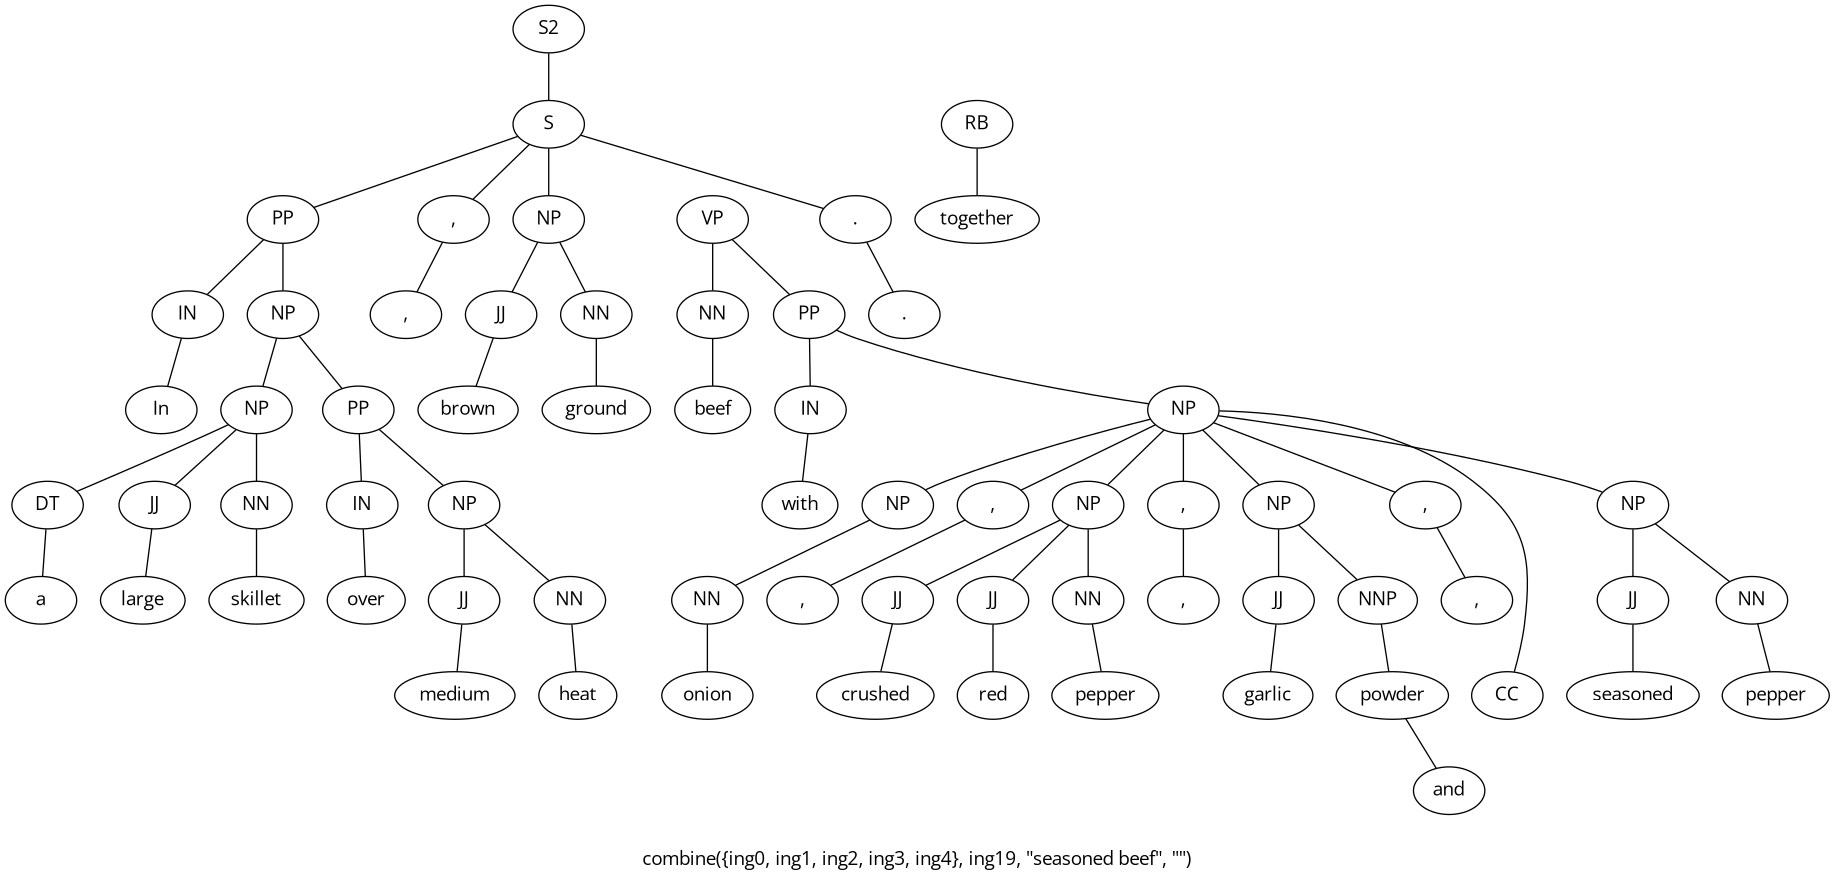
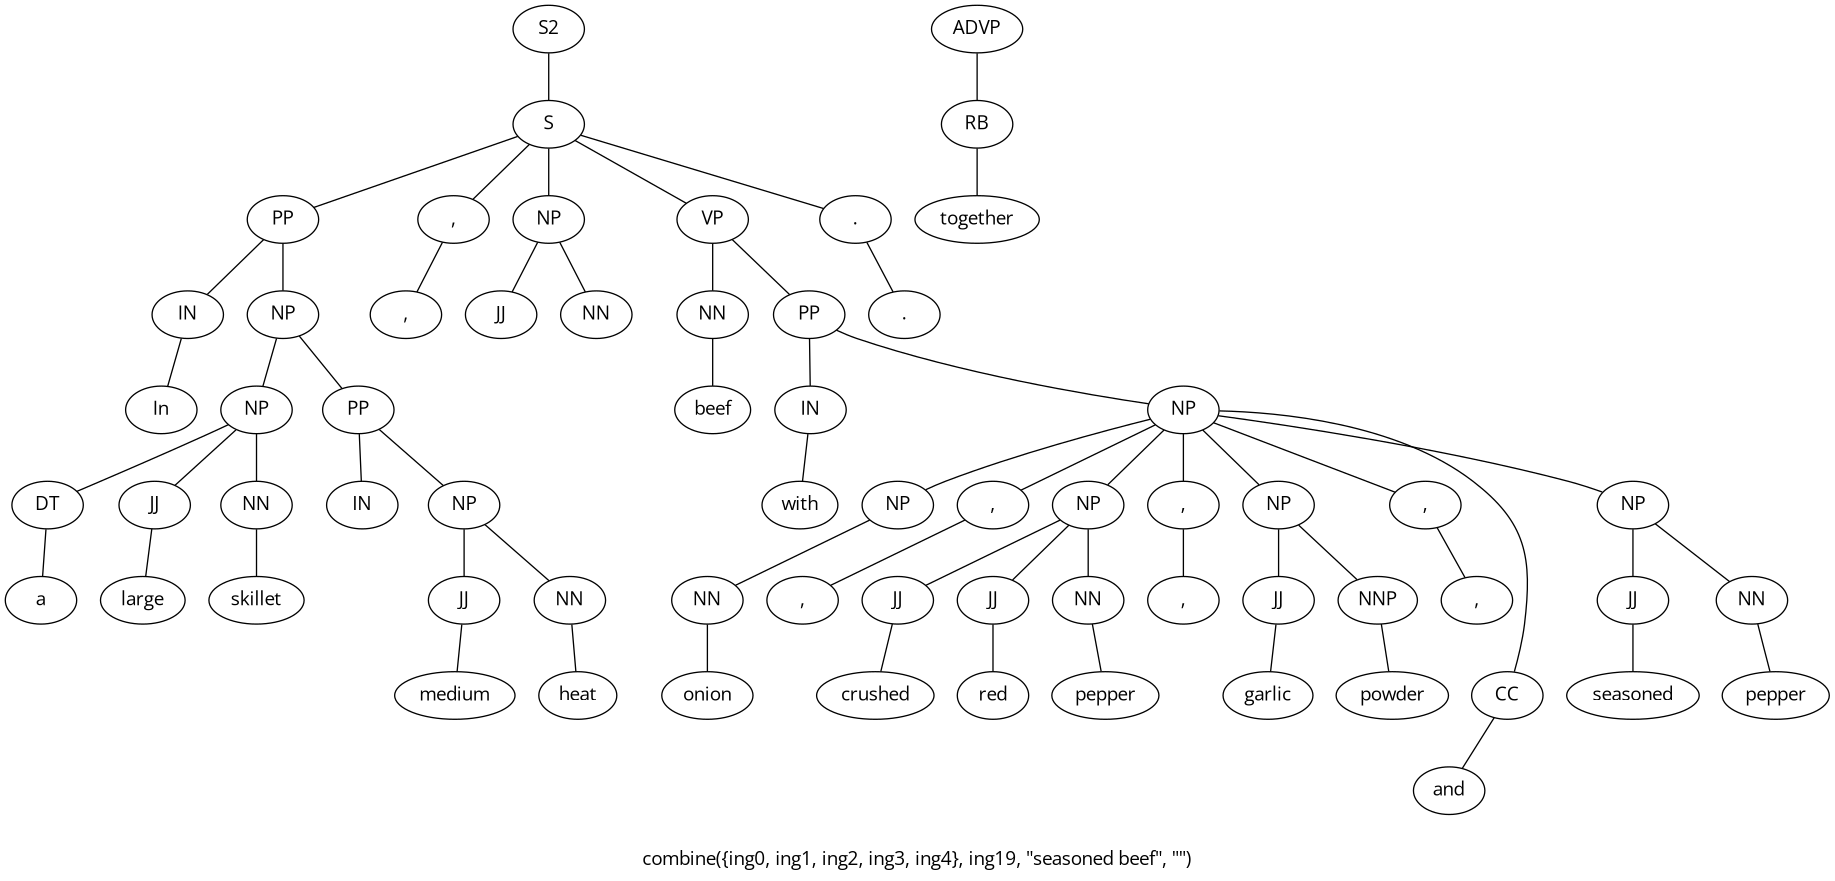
none -> (977, 29)
none -> (631, 172)
(468, 410) -> none
(596, 410) -> none
(366, 600) -> none
(1421, 744) -> (1478, 743)
